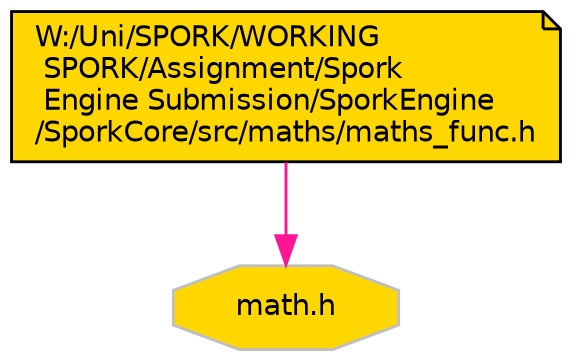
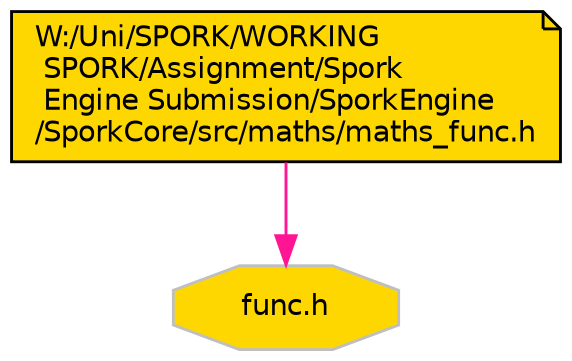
(286, 308) -> (286, 308)
